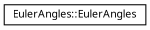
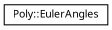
(75, 15) -> (56, 15)
